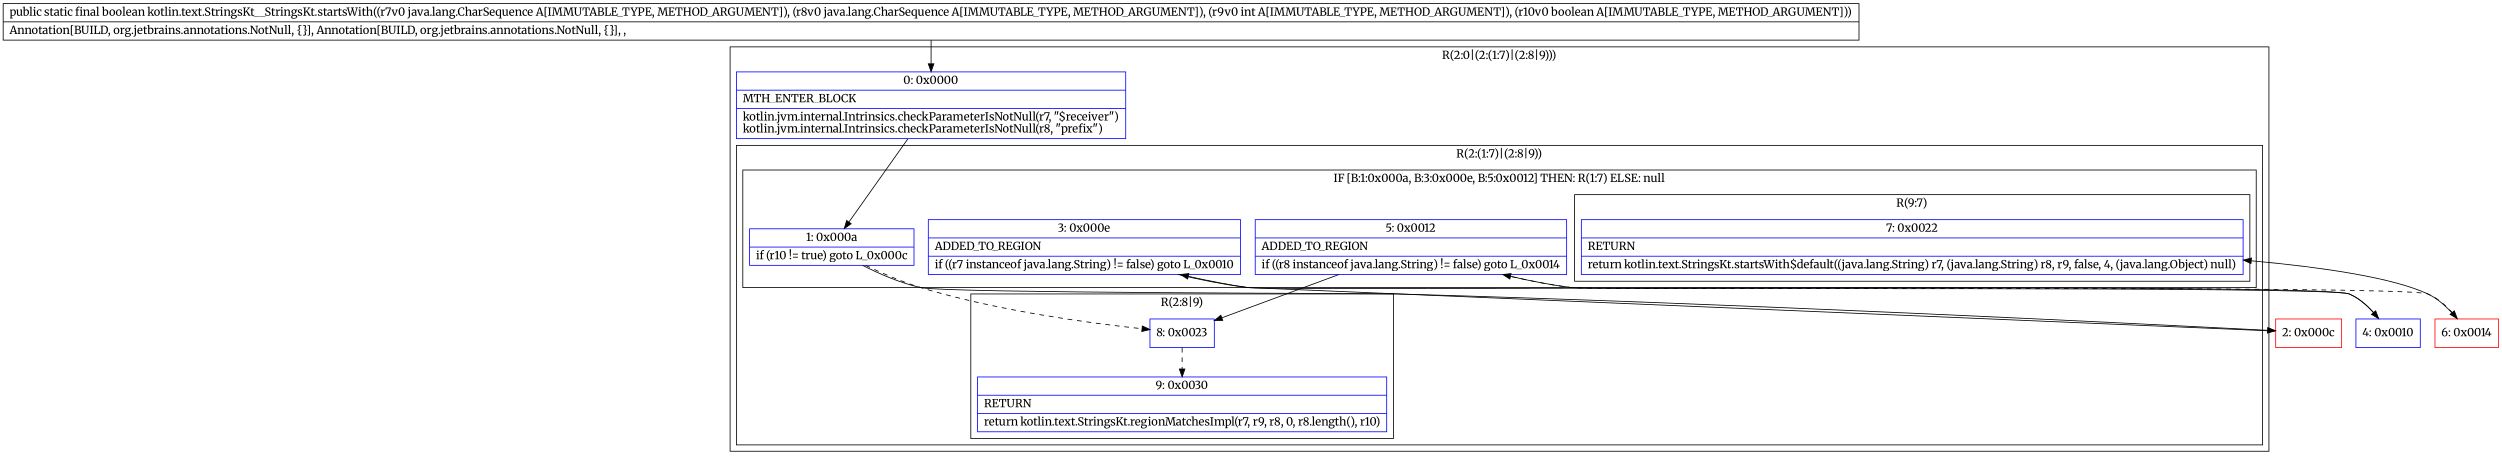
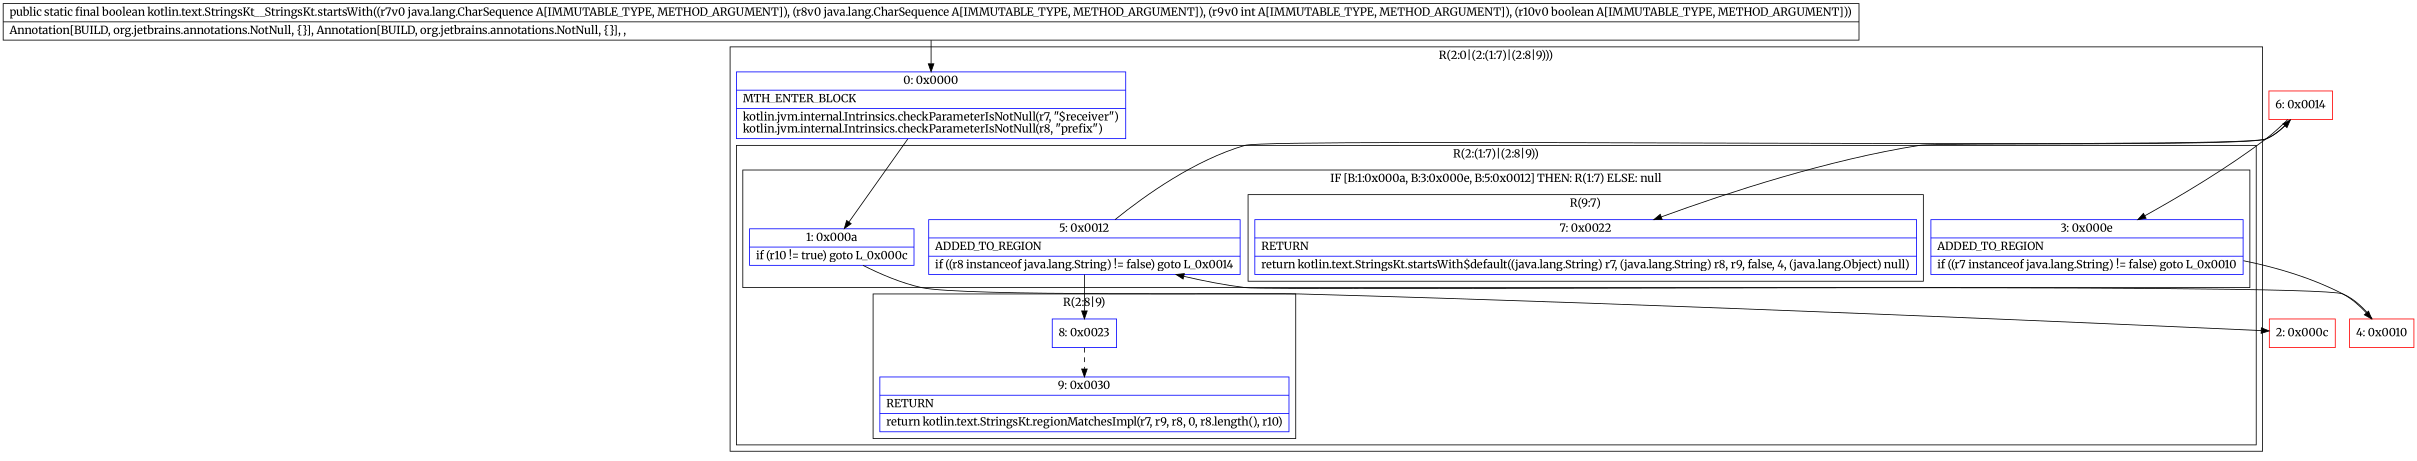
(1980, 288) -> (1692, 143)
(1001, 307) -> none
(1731, 308) -> (2212, 176)
(2388, 333) -> (2382, 333)
